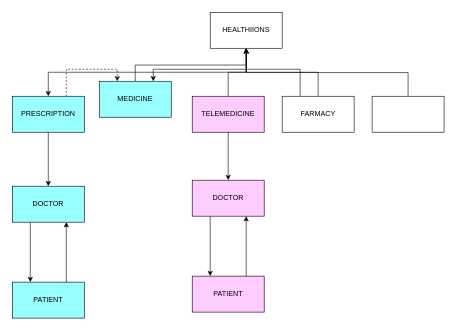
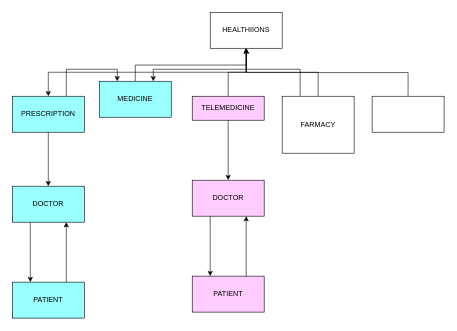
(82, 69) -> (82, 69)
(228, 114) -> (228, 108)
(318, 114) -> (318, 125)
